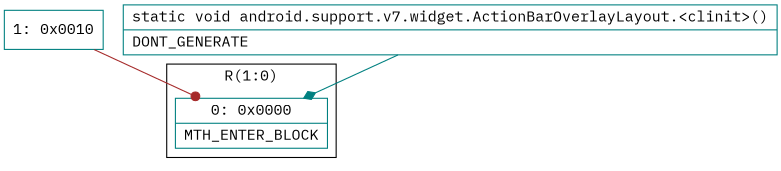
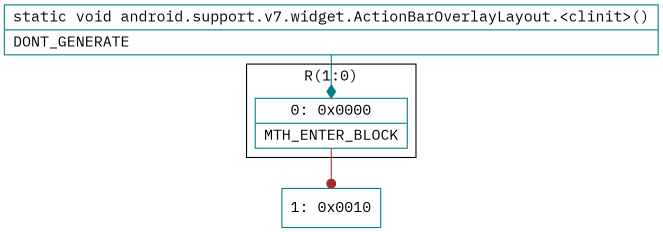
(143, 72) -> (331, 165)
